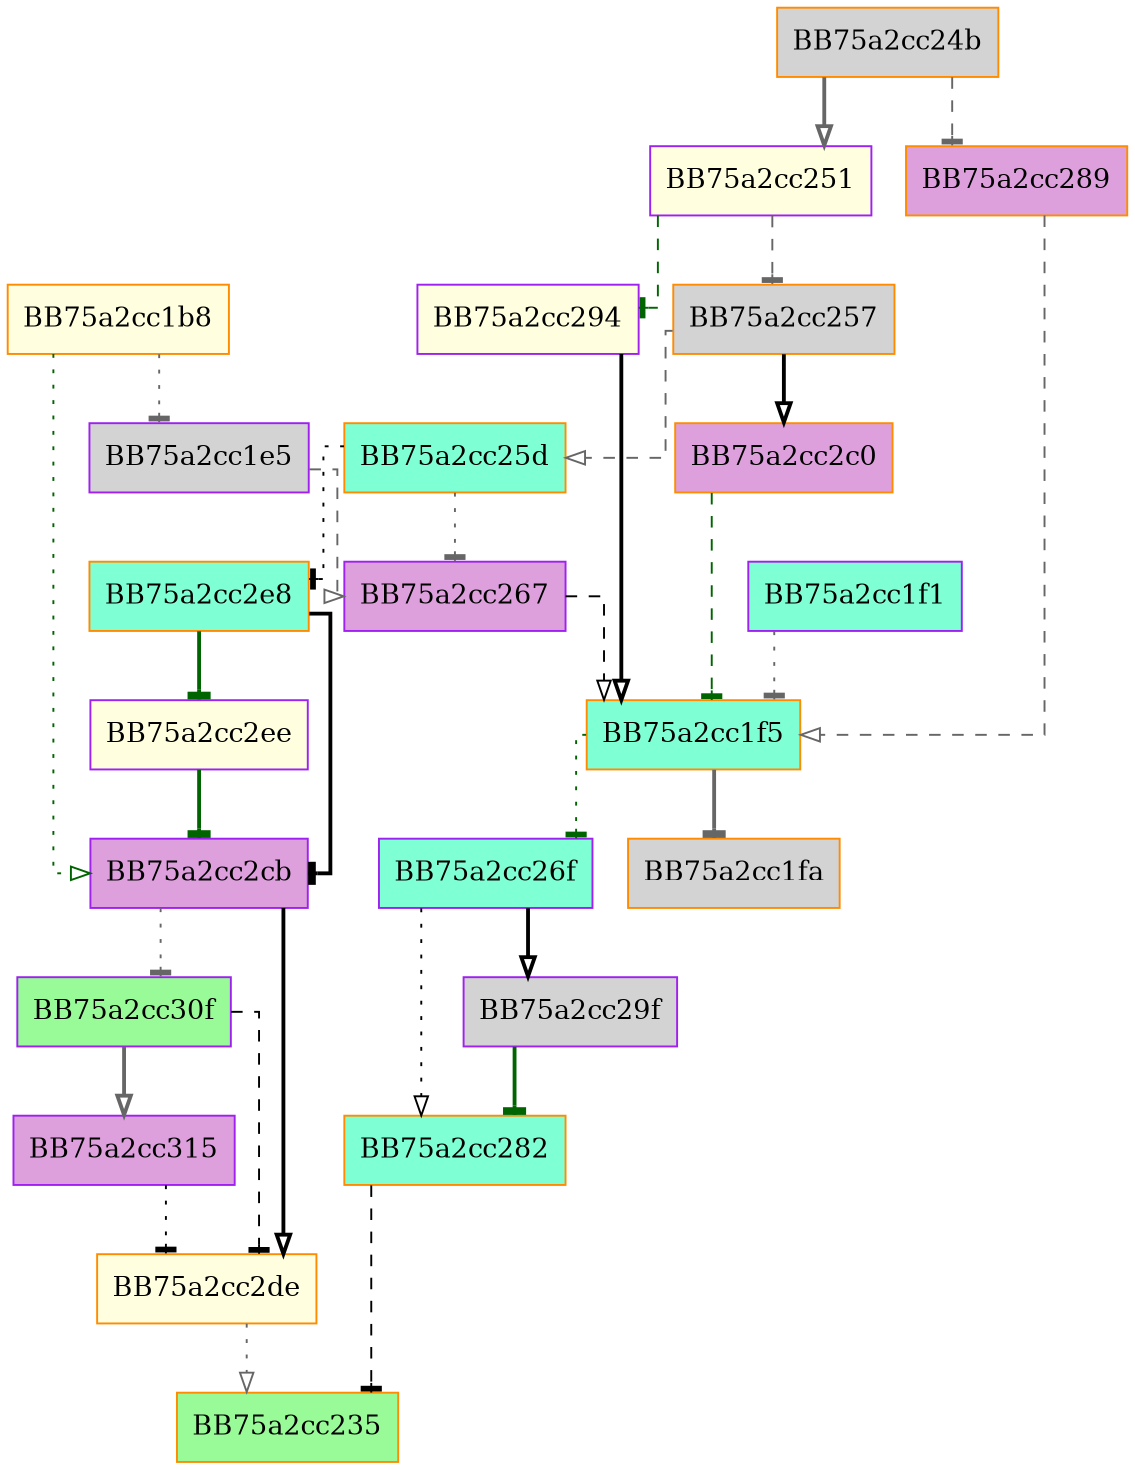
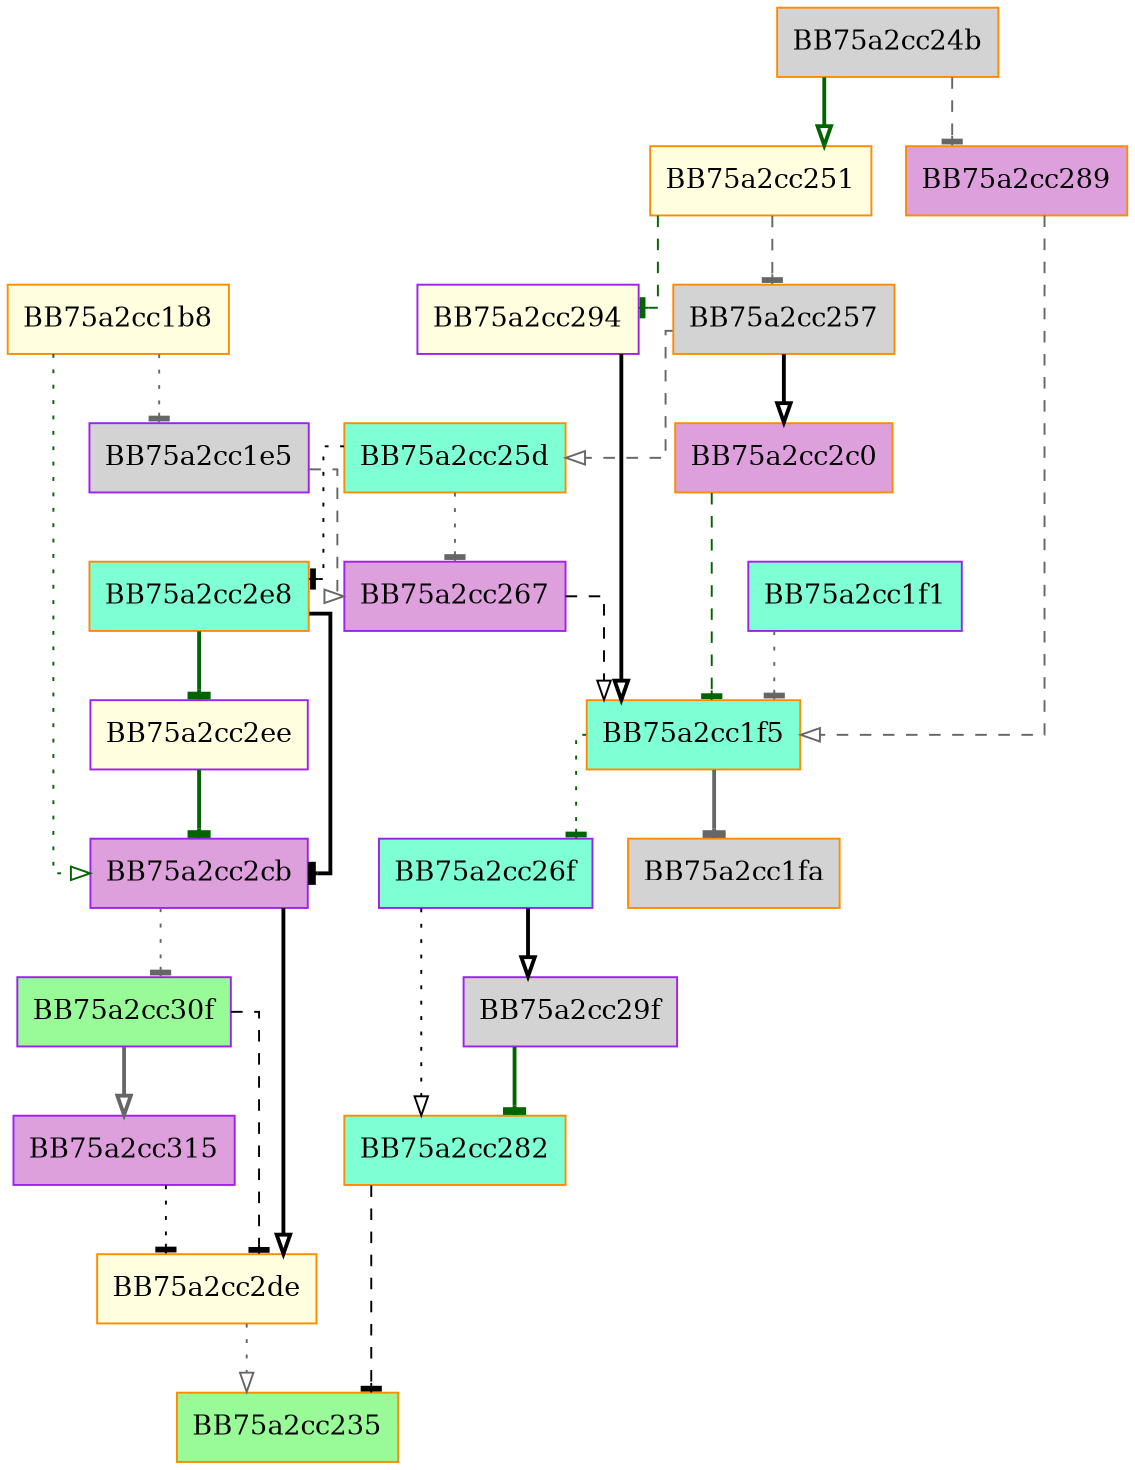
(824, 102) -> (824, 102)
(761, 181) -> (761, 181)
